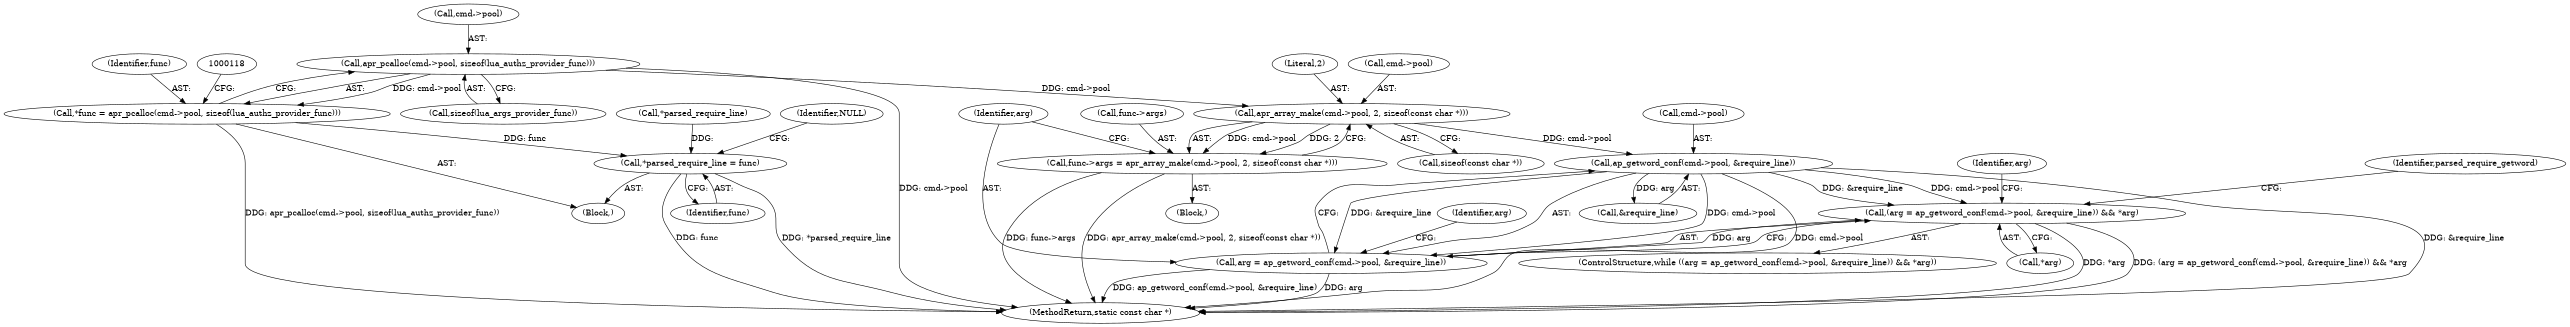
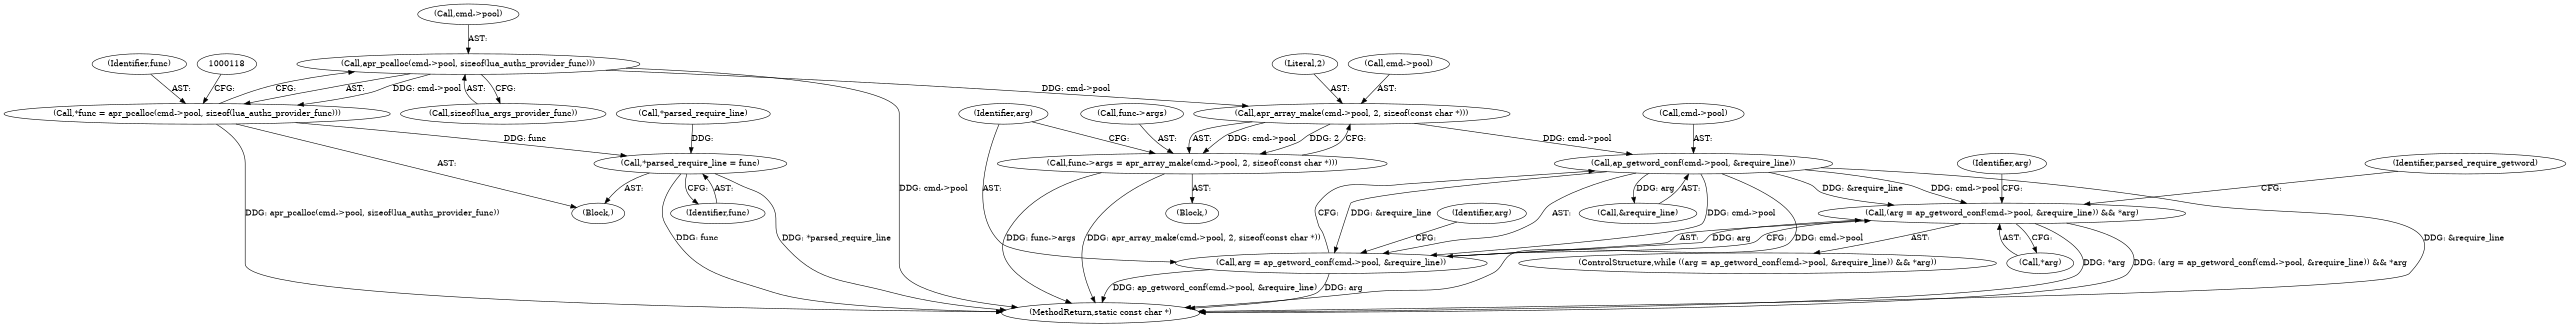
(832, 114) -> none
(1471, 164) -> none
